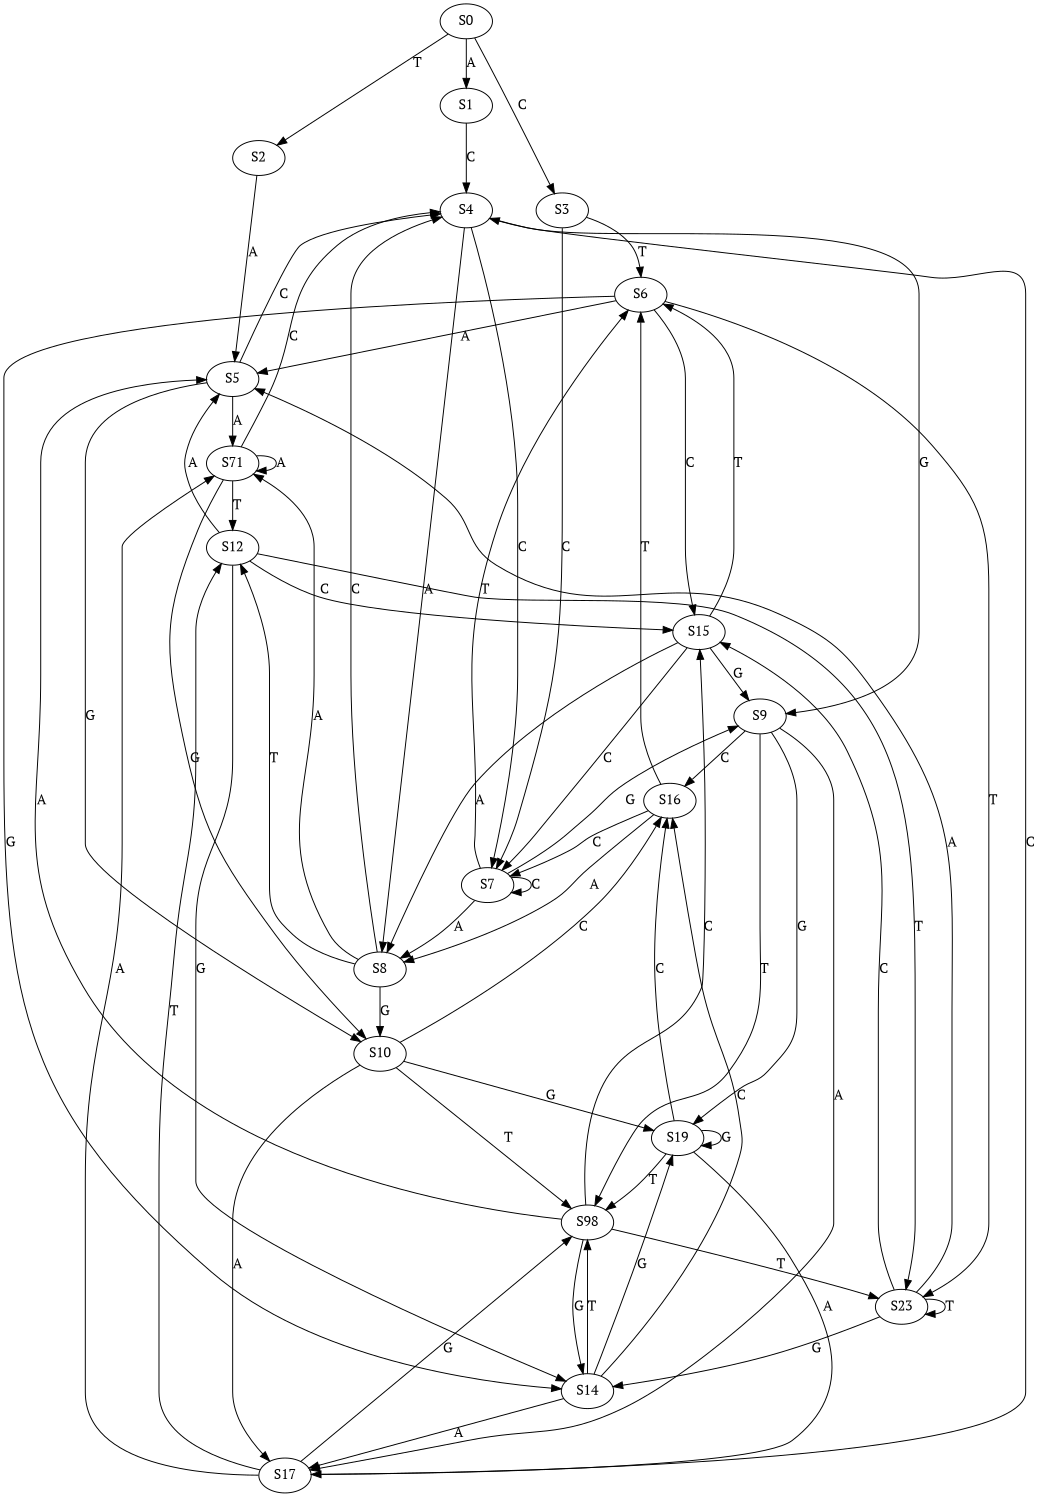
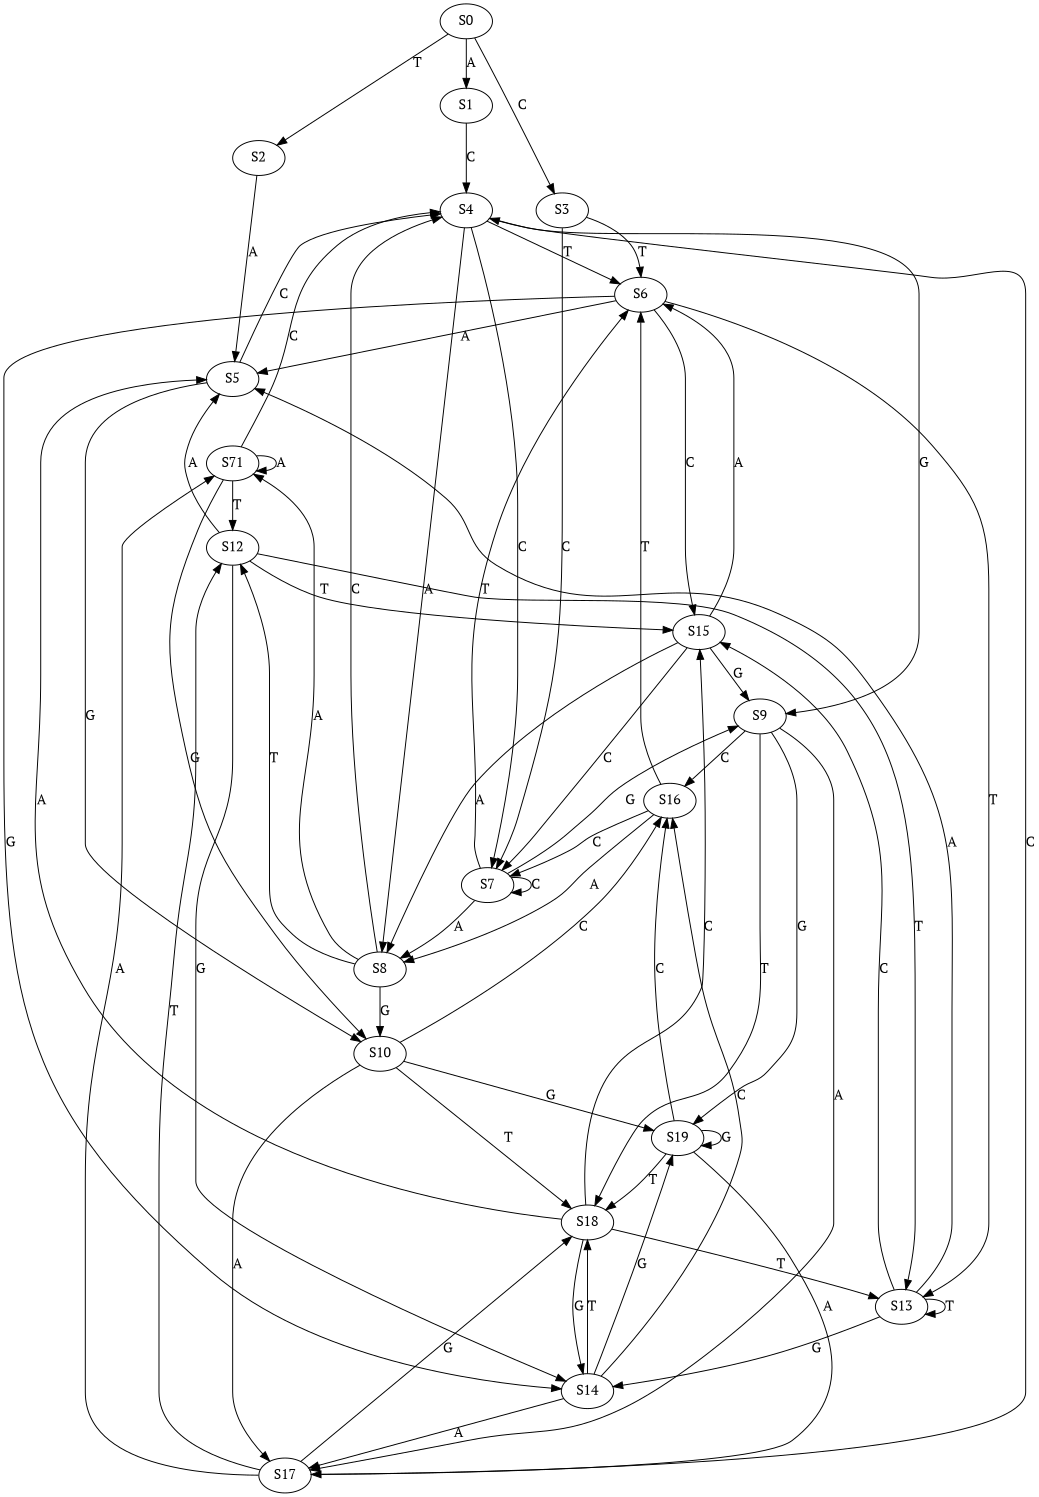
none -> (549, 250)
(233, 416) -> none
(739, 463) -> (739, 463)
(325, 590) -> (325, 590)
(587, 1222) -> (587, 1222)
(902, 1307) -> (902, 1307)
